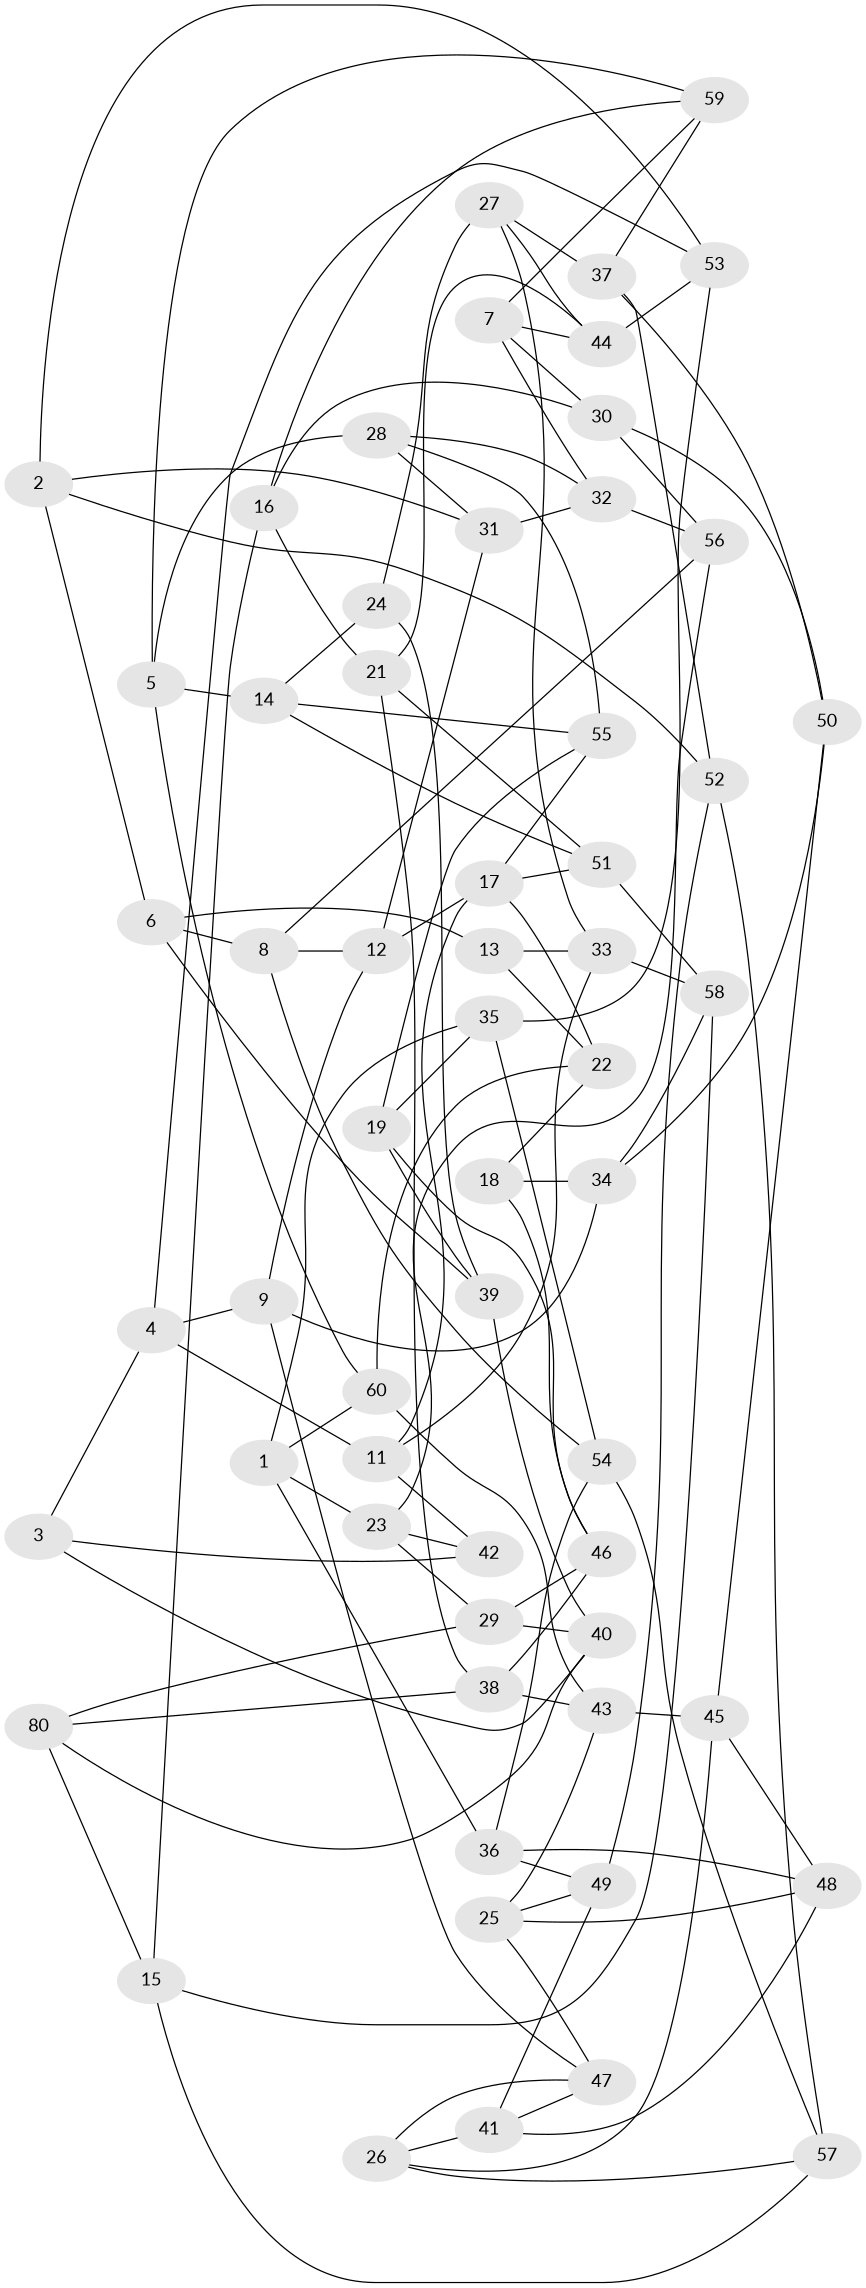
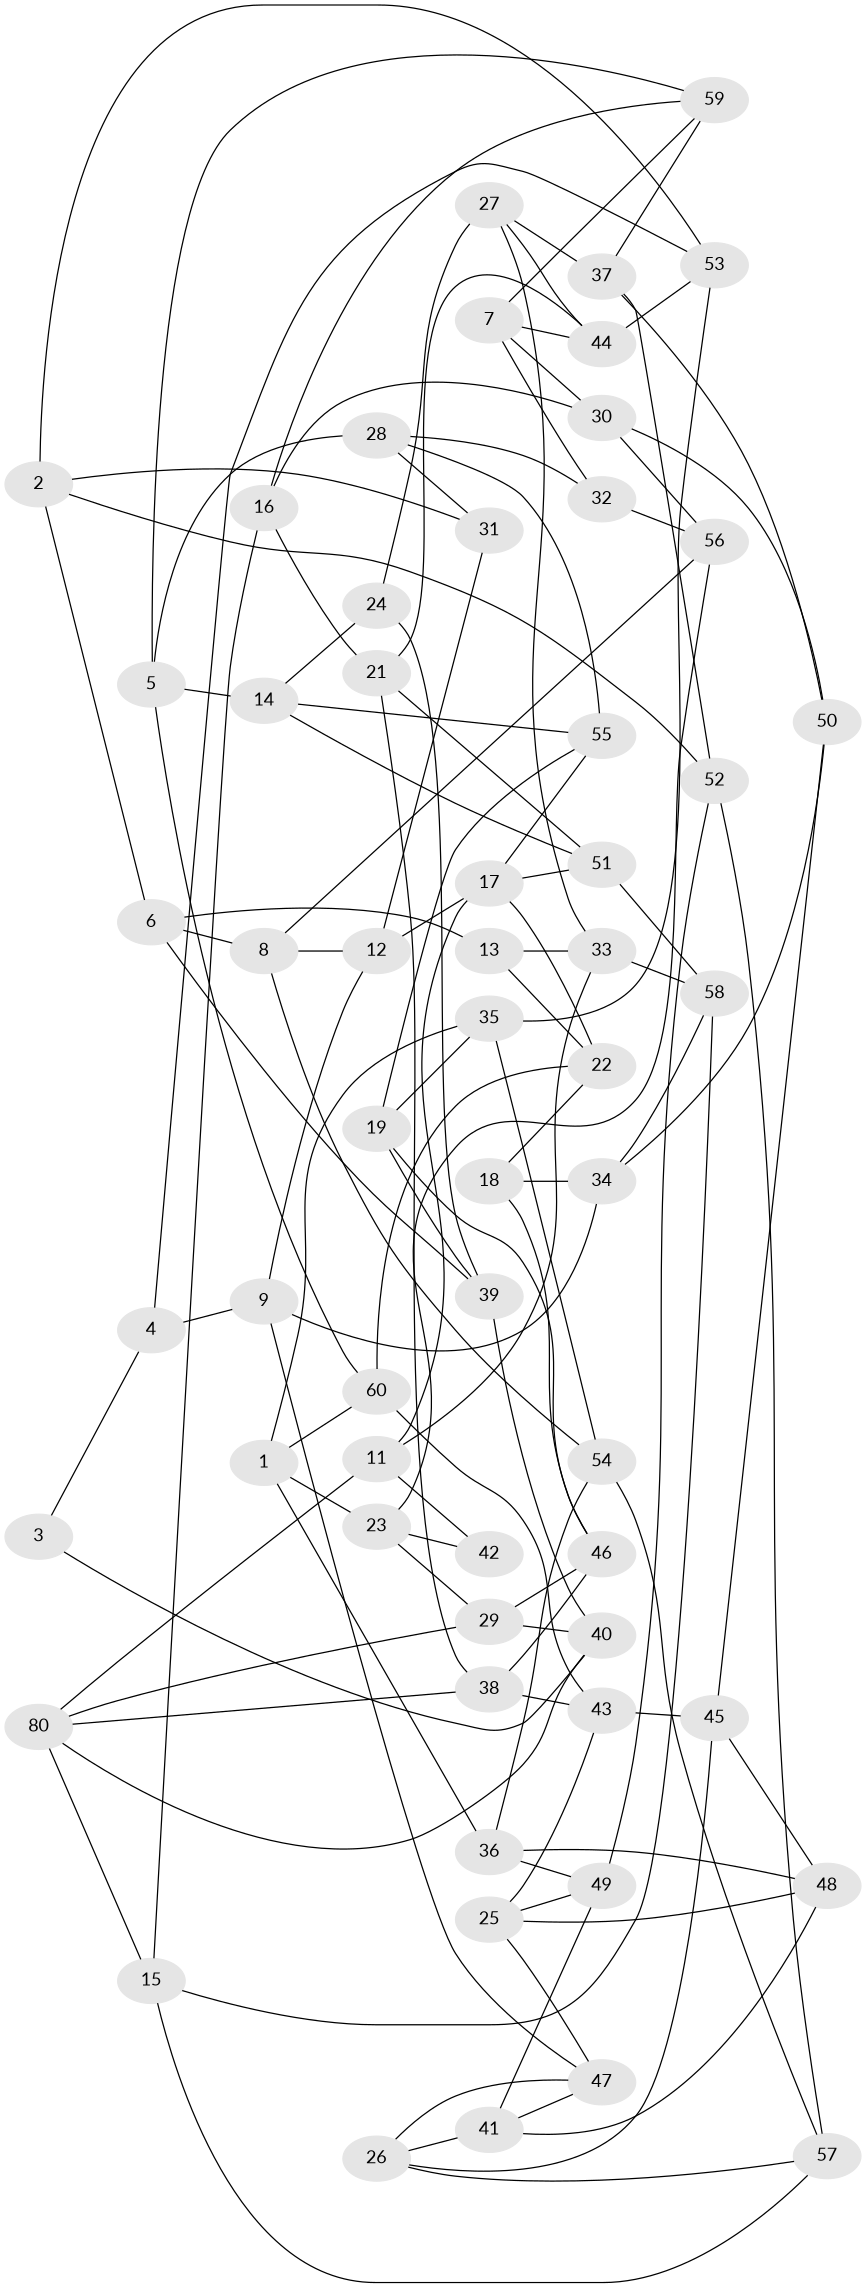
(551, 513) -> none
(264, 1395) -> (206, 1591)
(264, 1559) -> none
